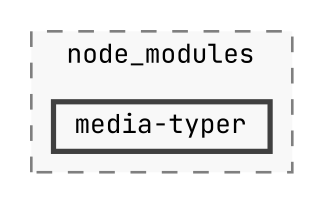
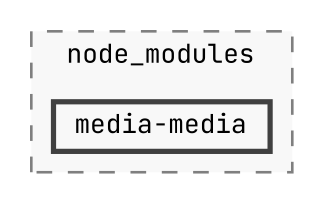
(162, 127) -> (162, 127)
